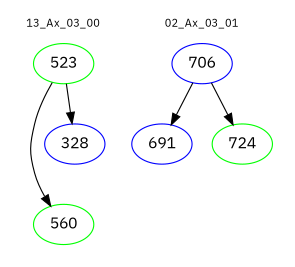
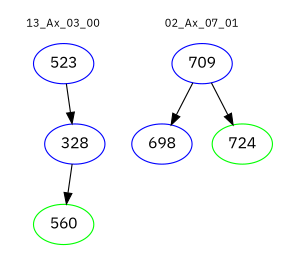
(202, 24) -> (202, 24)
(64, 64) -> (64, 64)
(202, 64) -> (202, 64)
(32, 139) -> (70, 178)
(162, 144) -> (162, 144)
